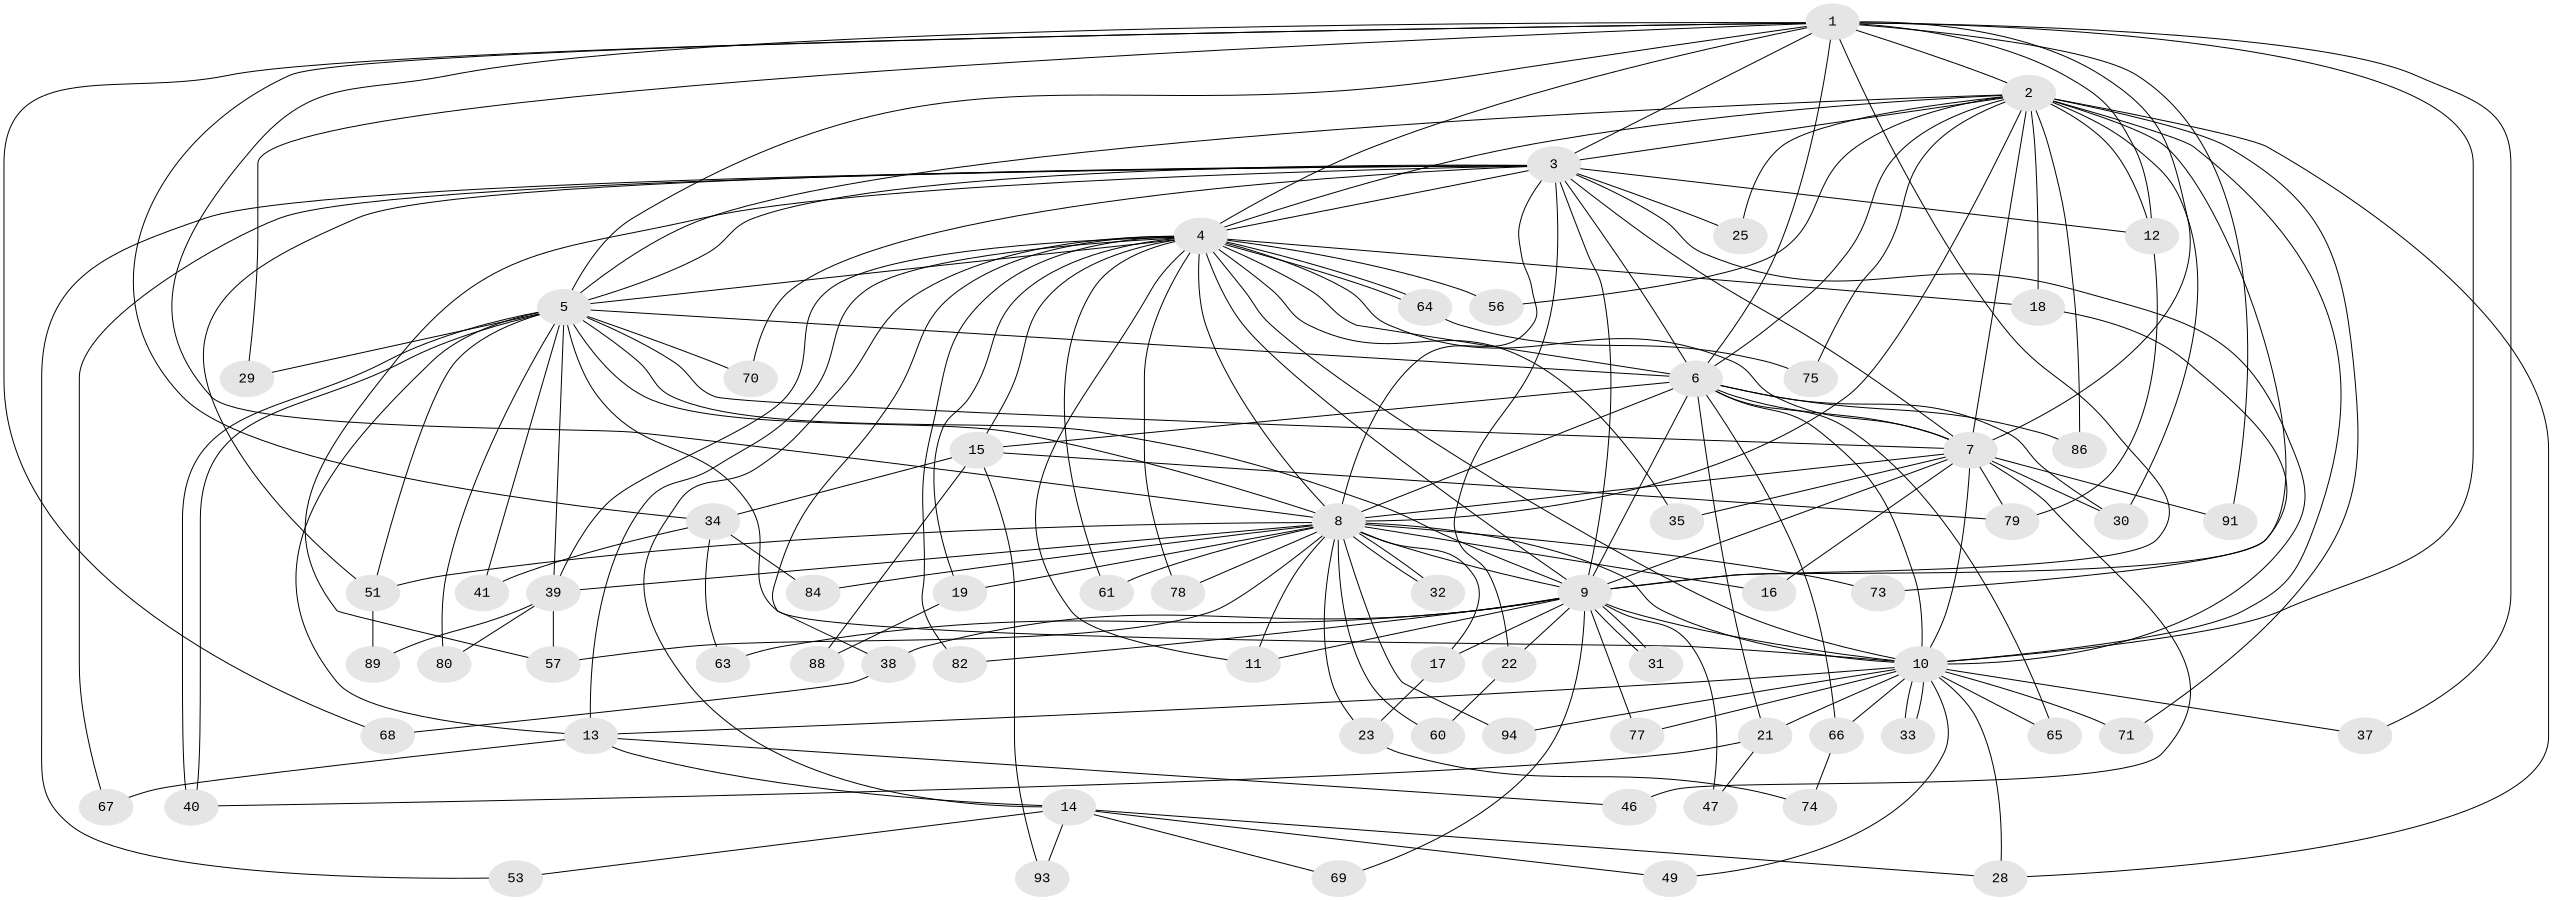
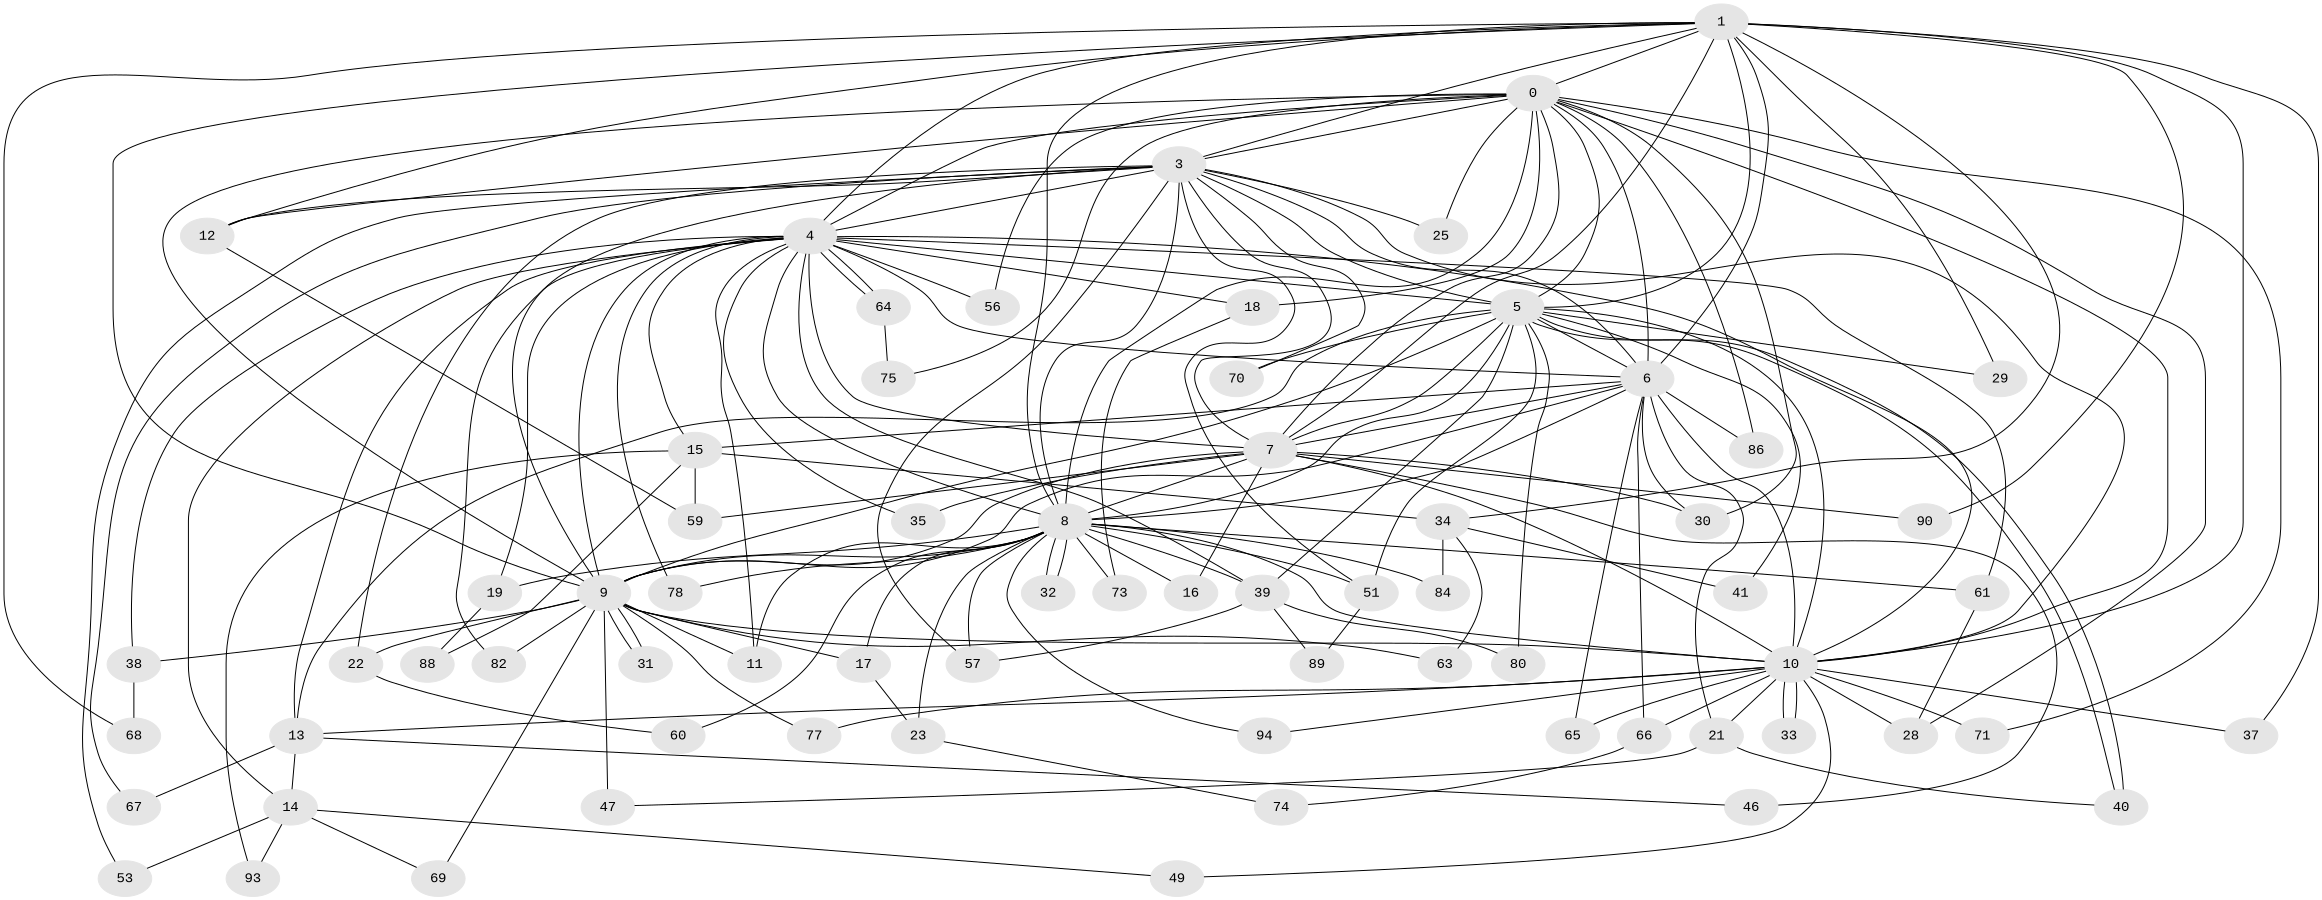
(2029, 93) -> (1533, 93)
(2012, 522) -> (695, 522)
(2230, 522) -> (1925, 522)
(1535, 843) -> (1947, 664)
